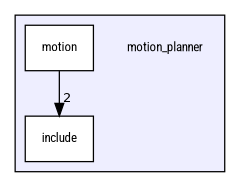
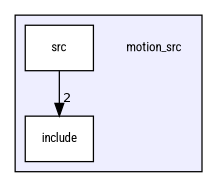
(59, 48) -> (59, 48)
(165, 48) -> (154, 48)
